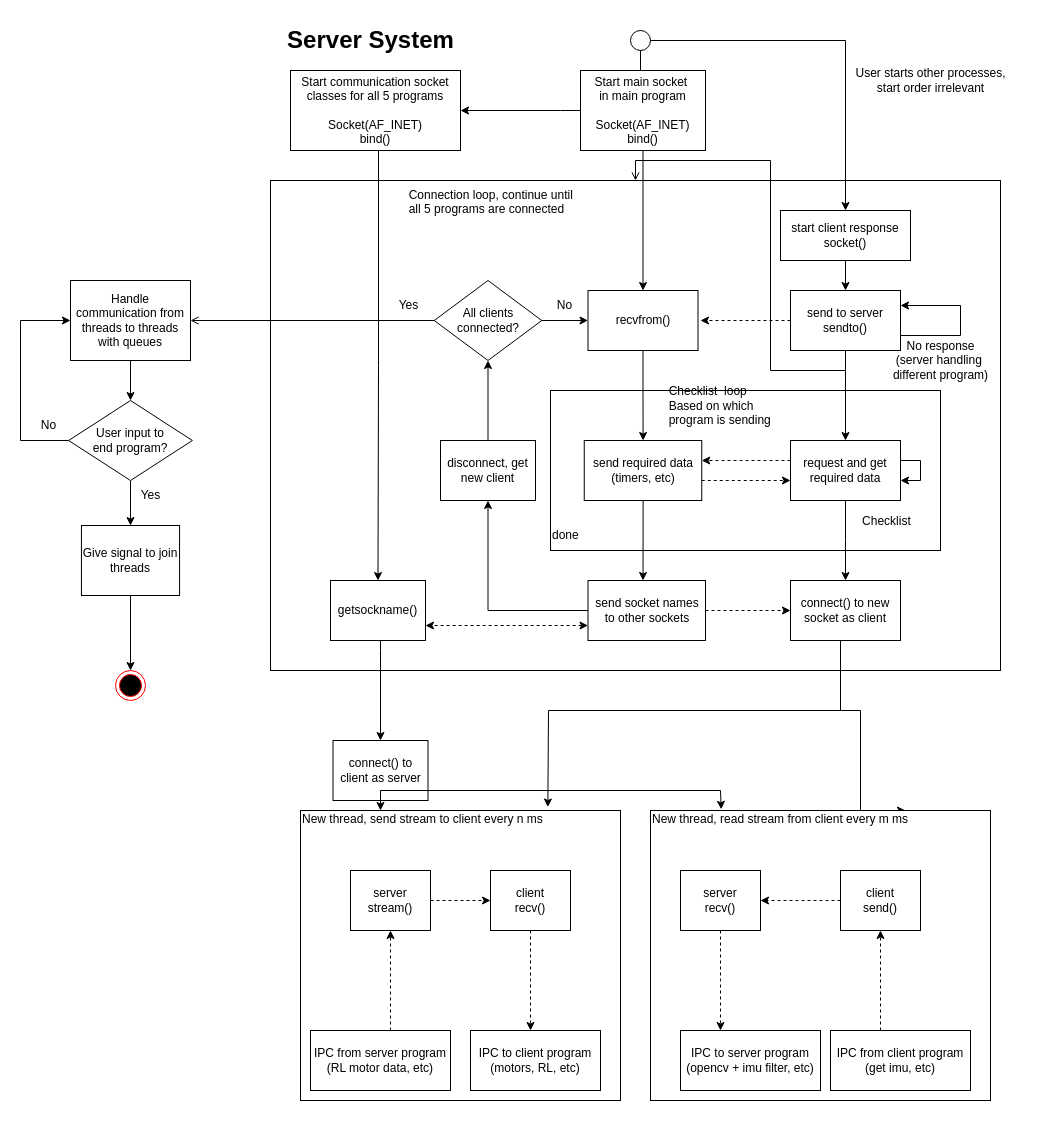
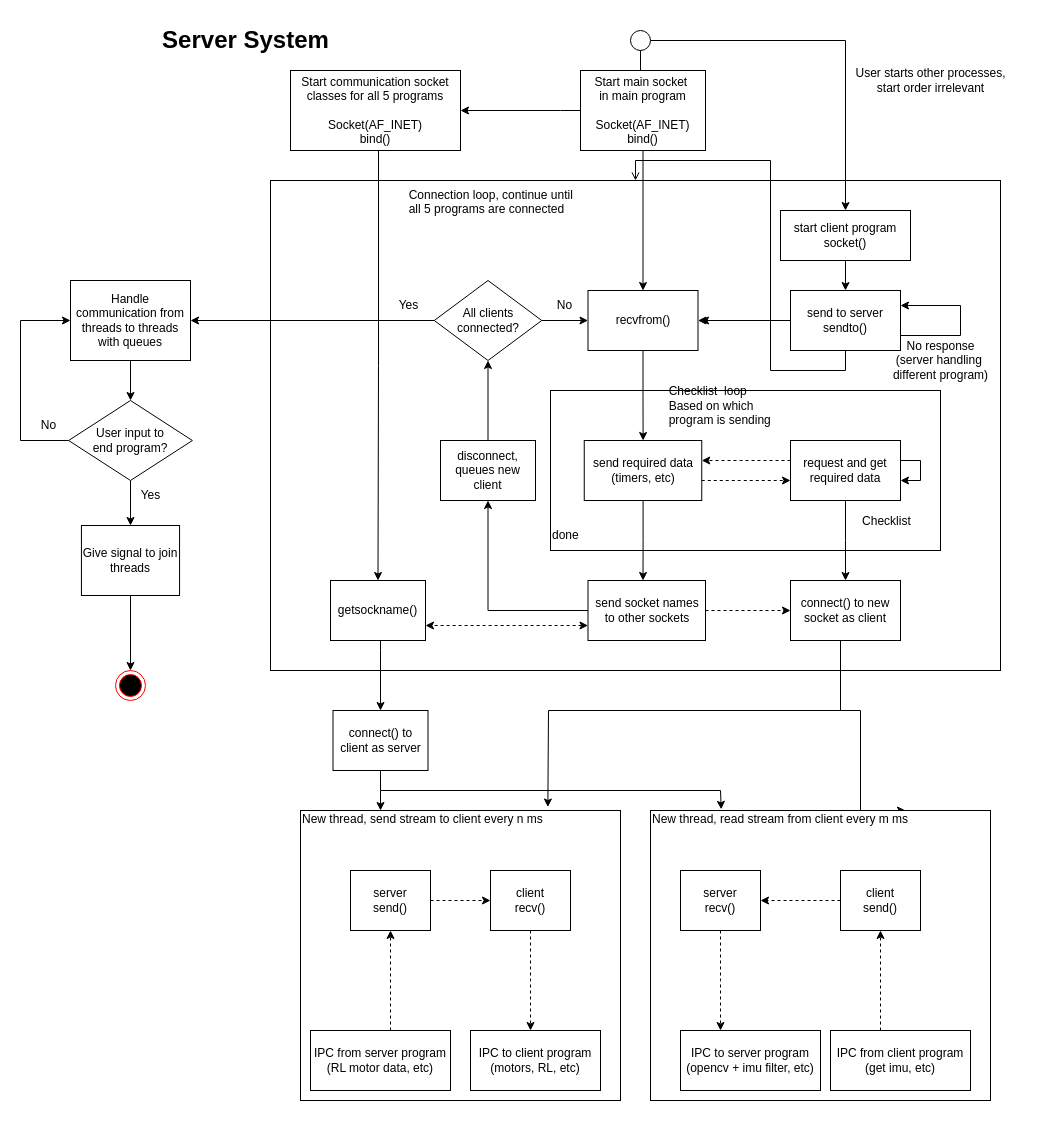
(371, 41) -> (246, 41)
(846, 236) -> (846, 236)
(196, 321) -> (198, 321)
(846, 402) -> (705, 321)
(488, 471) -> (488, 471)
(381, 771) -> (381, 741)
(391, 901) -> (391, 901)
